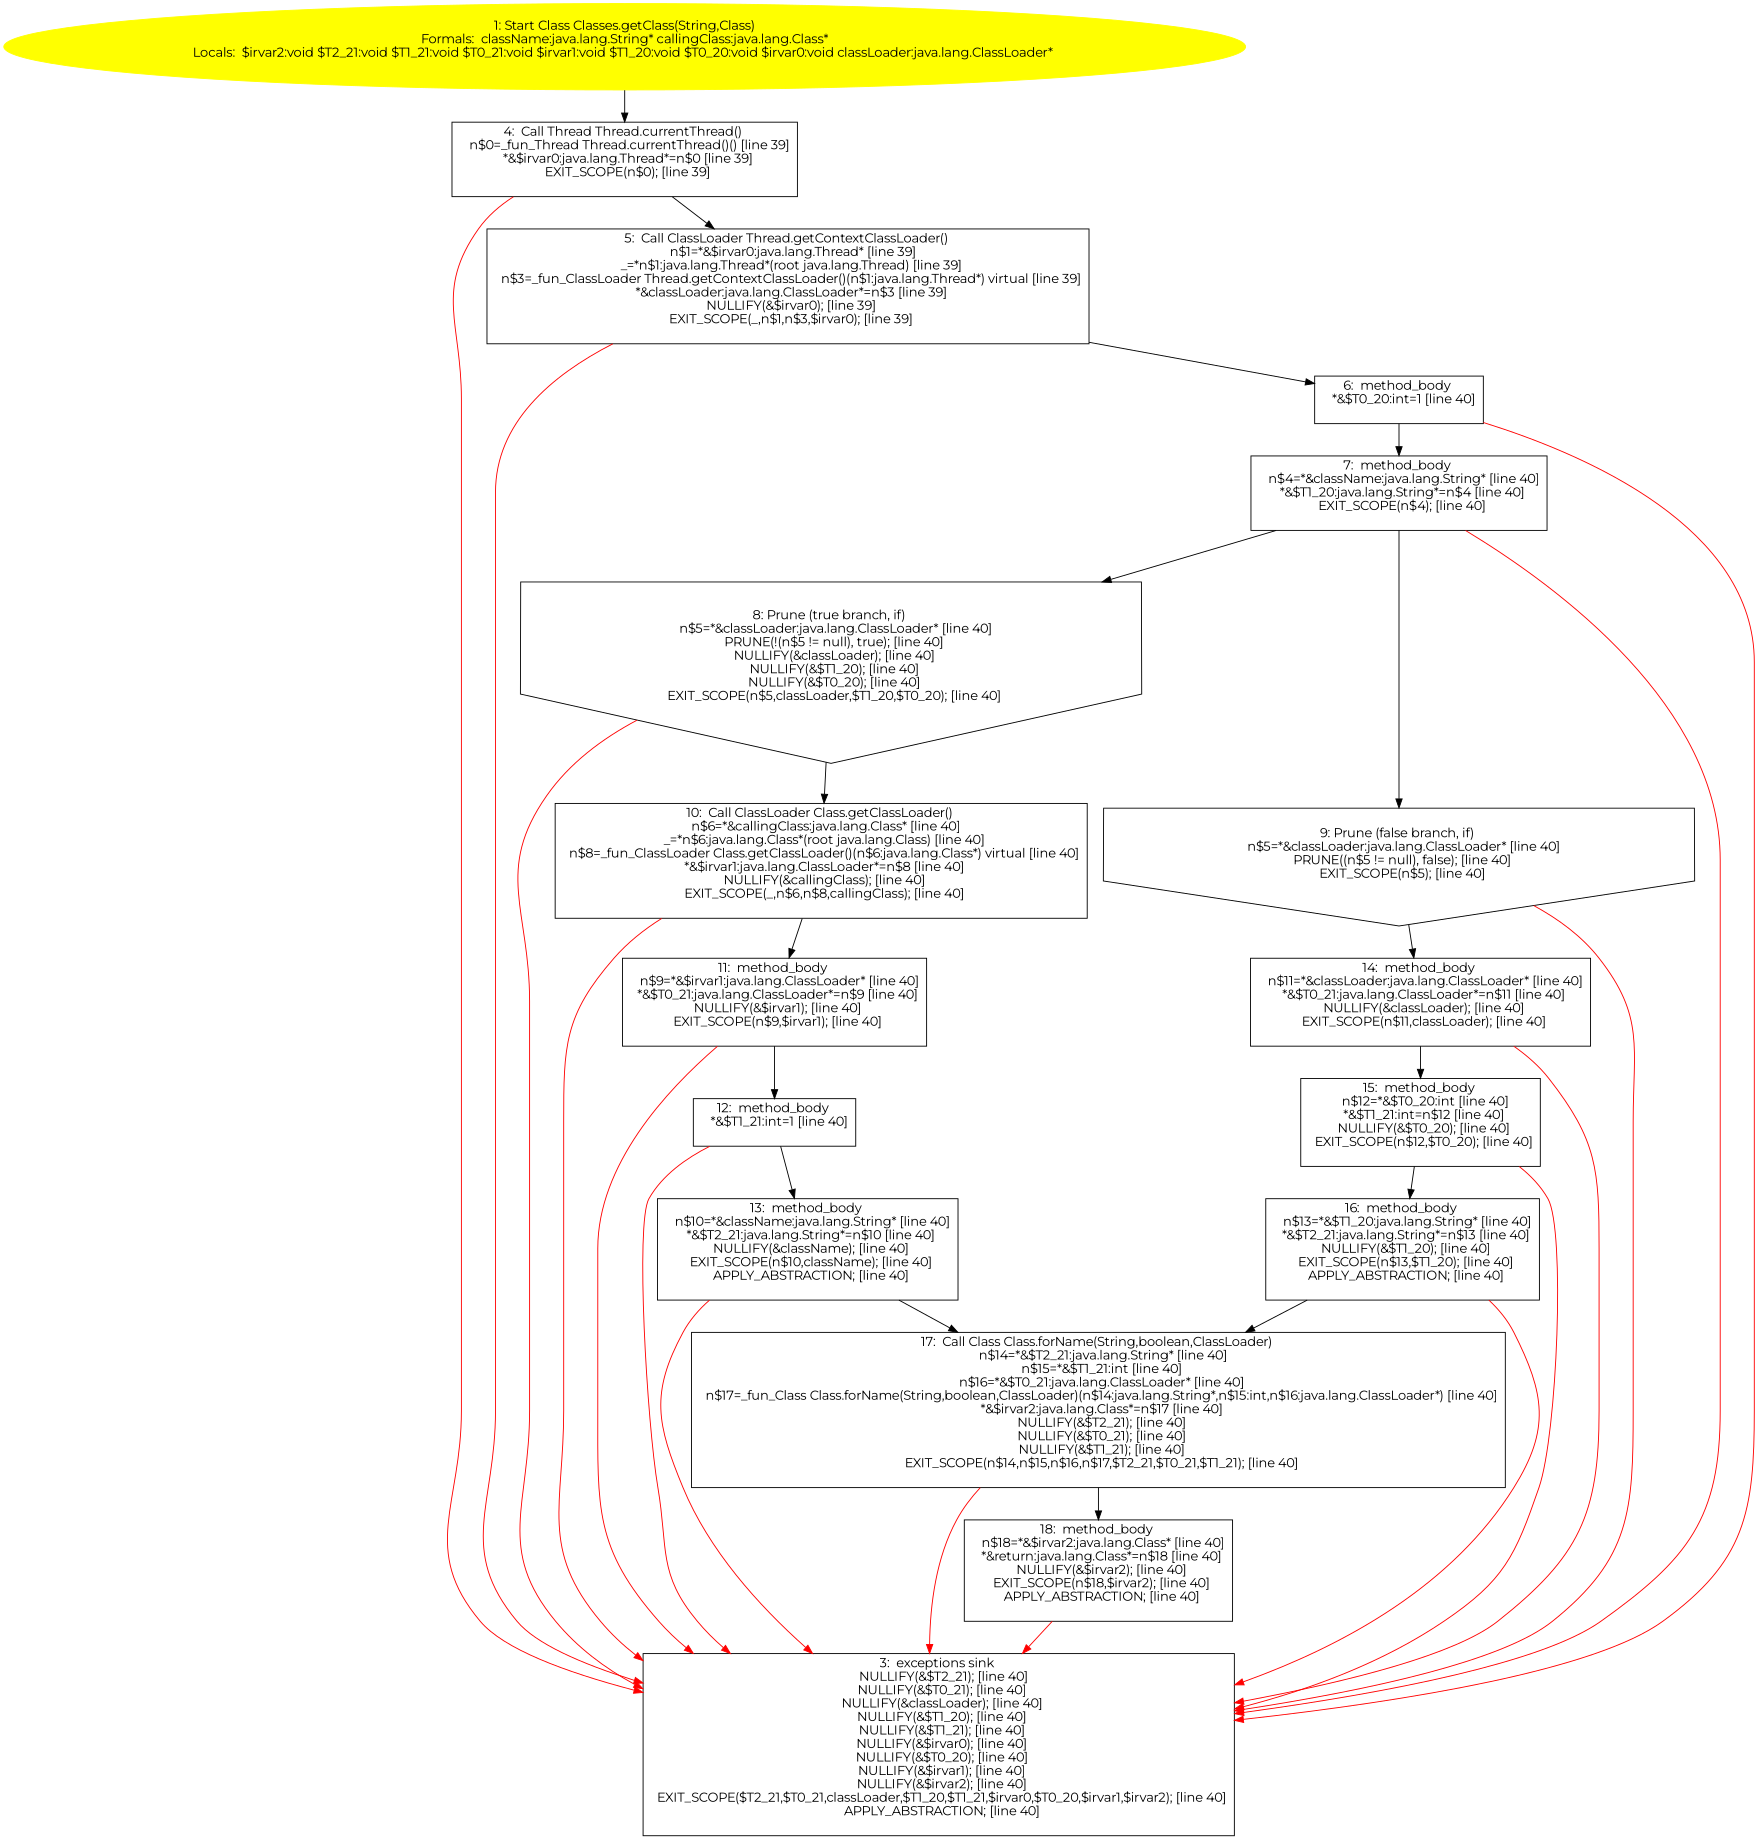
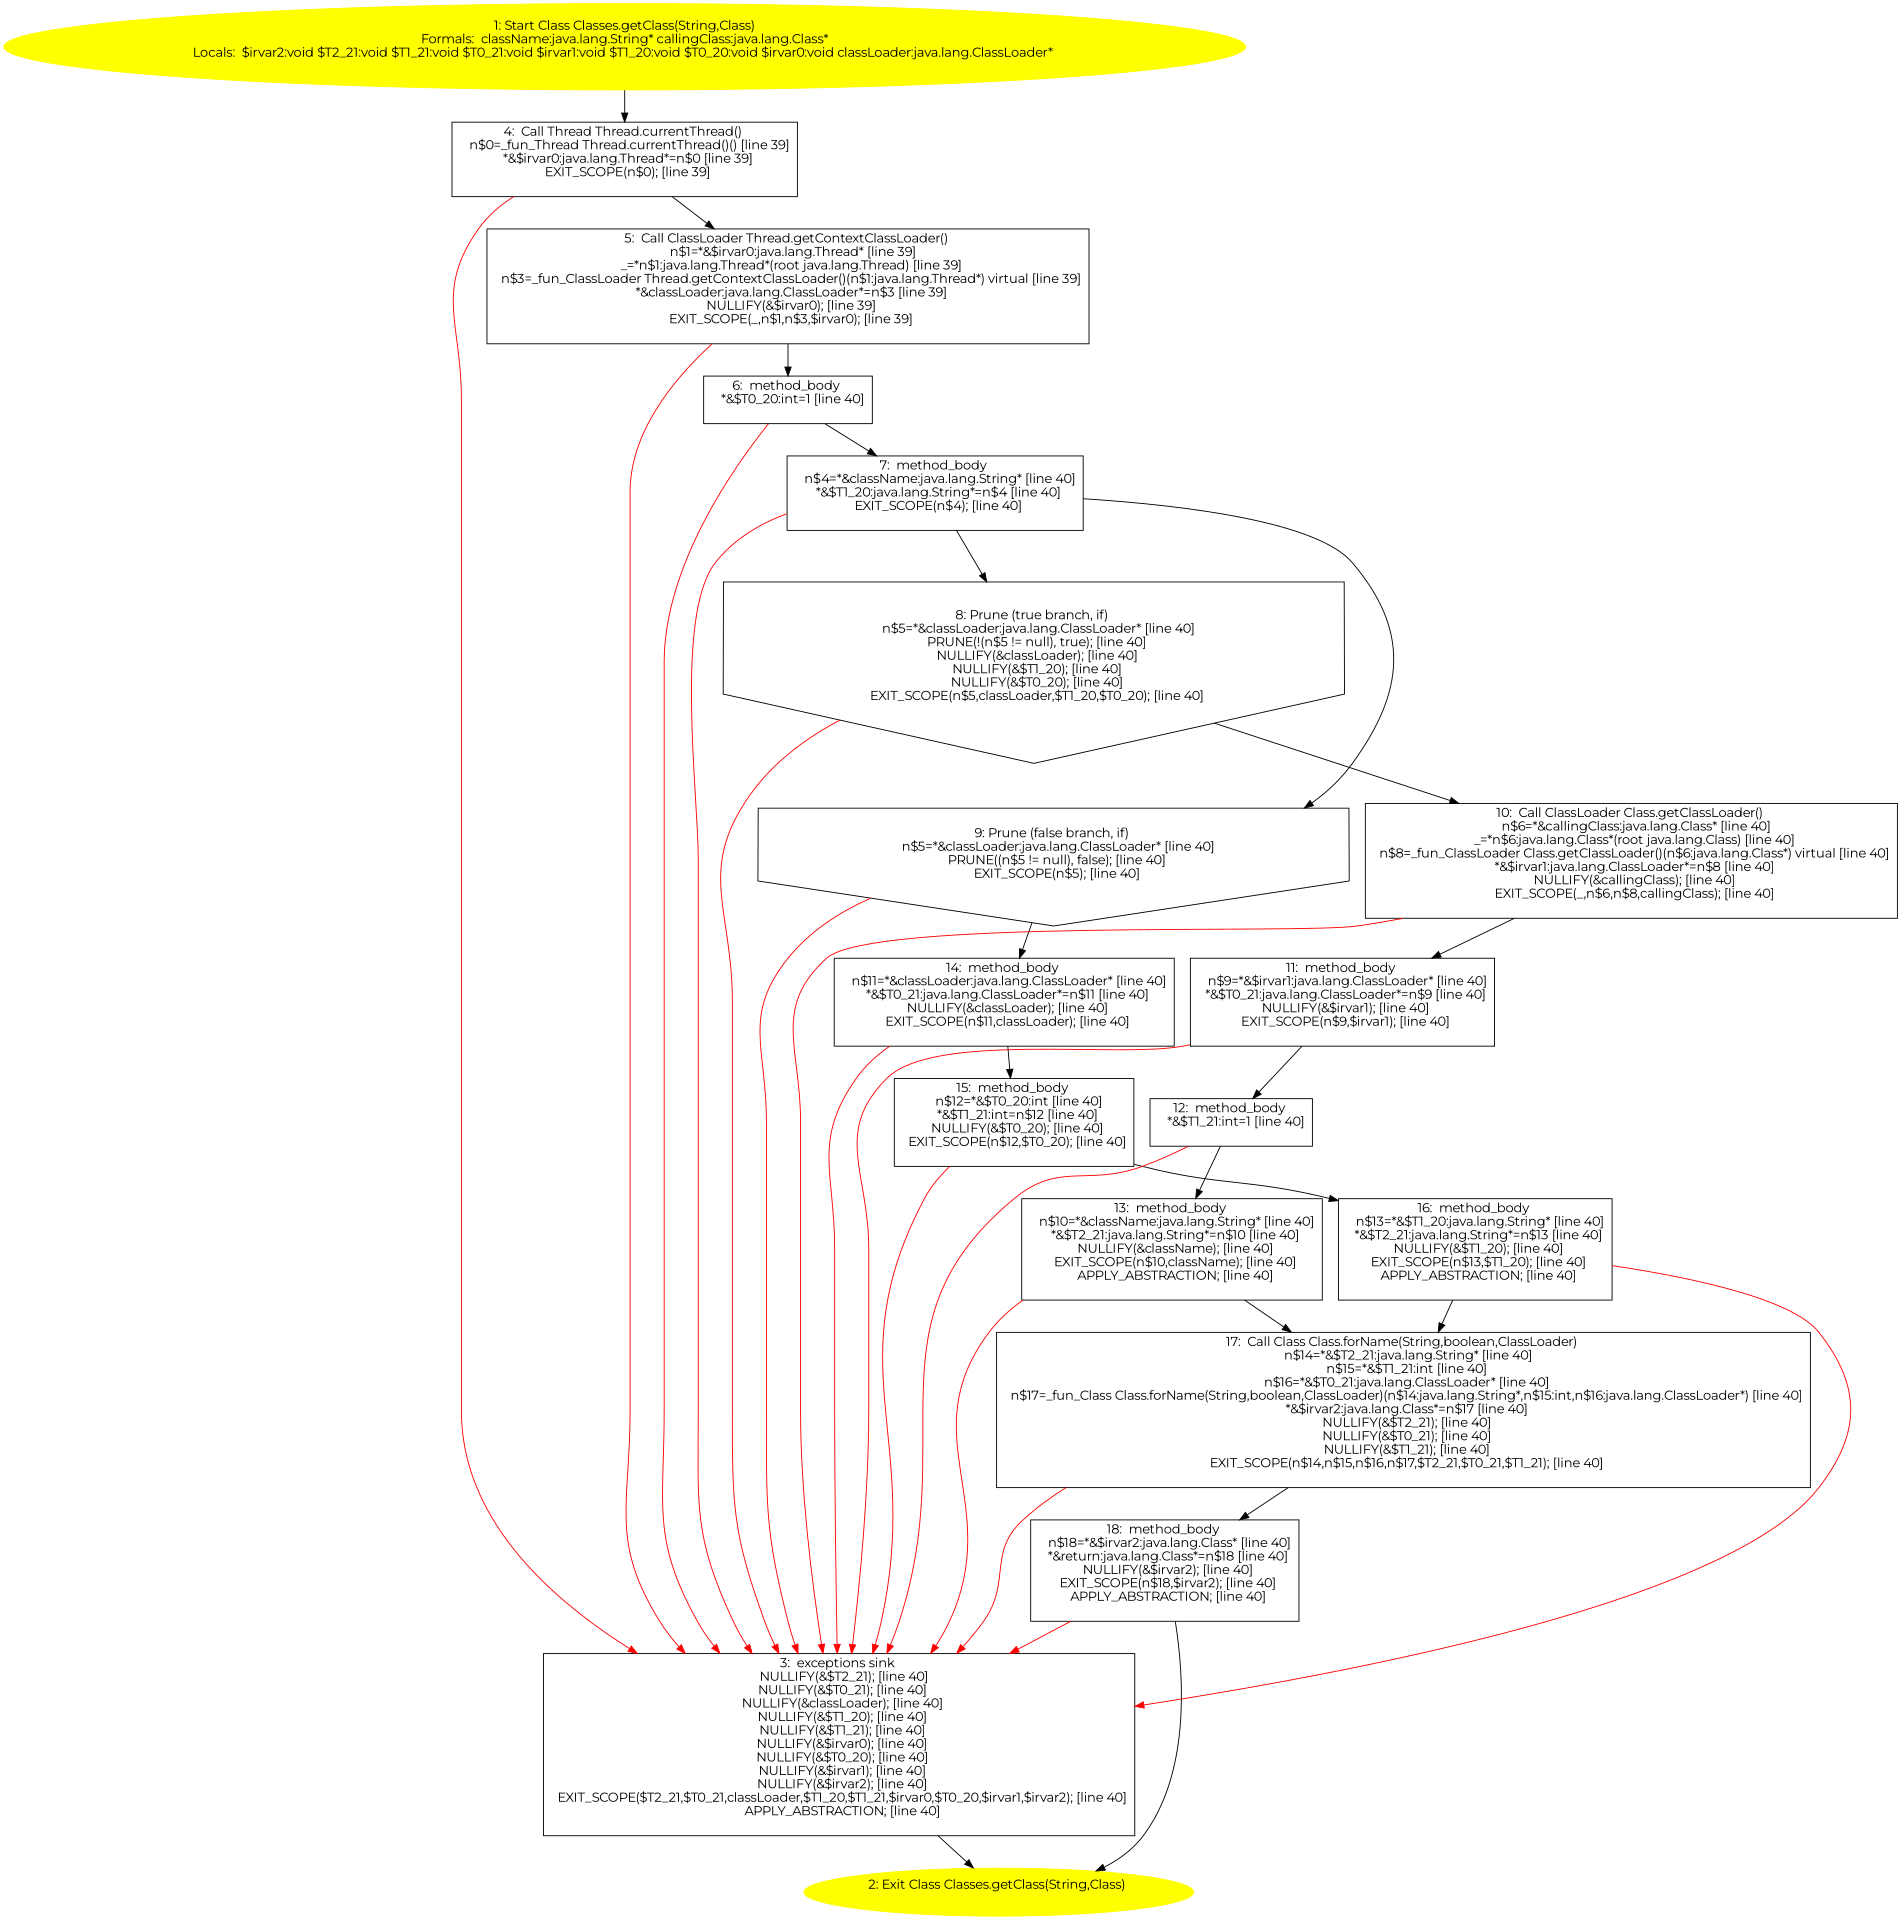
none -> (999, 1892)
